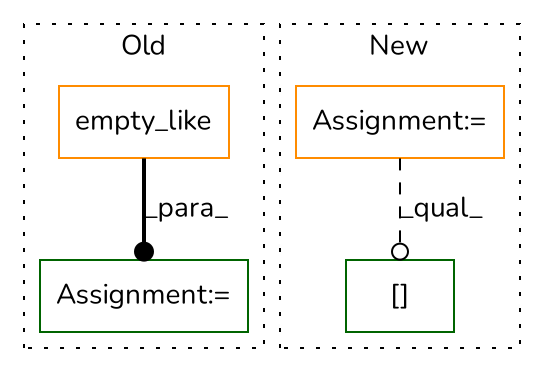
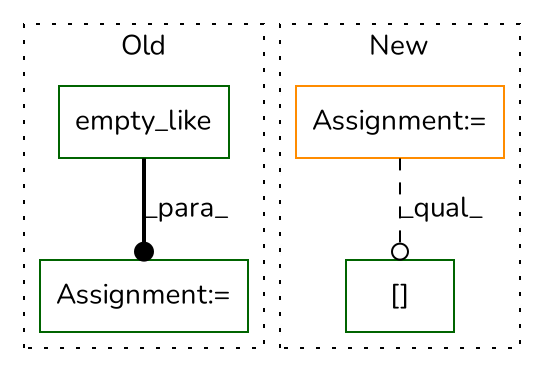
(144, 122) -> (144, 122)
